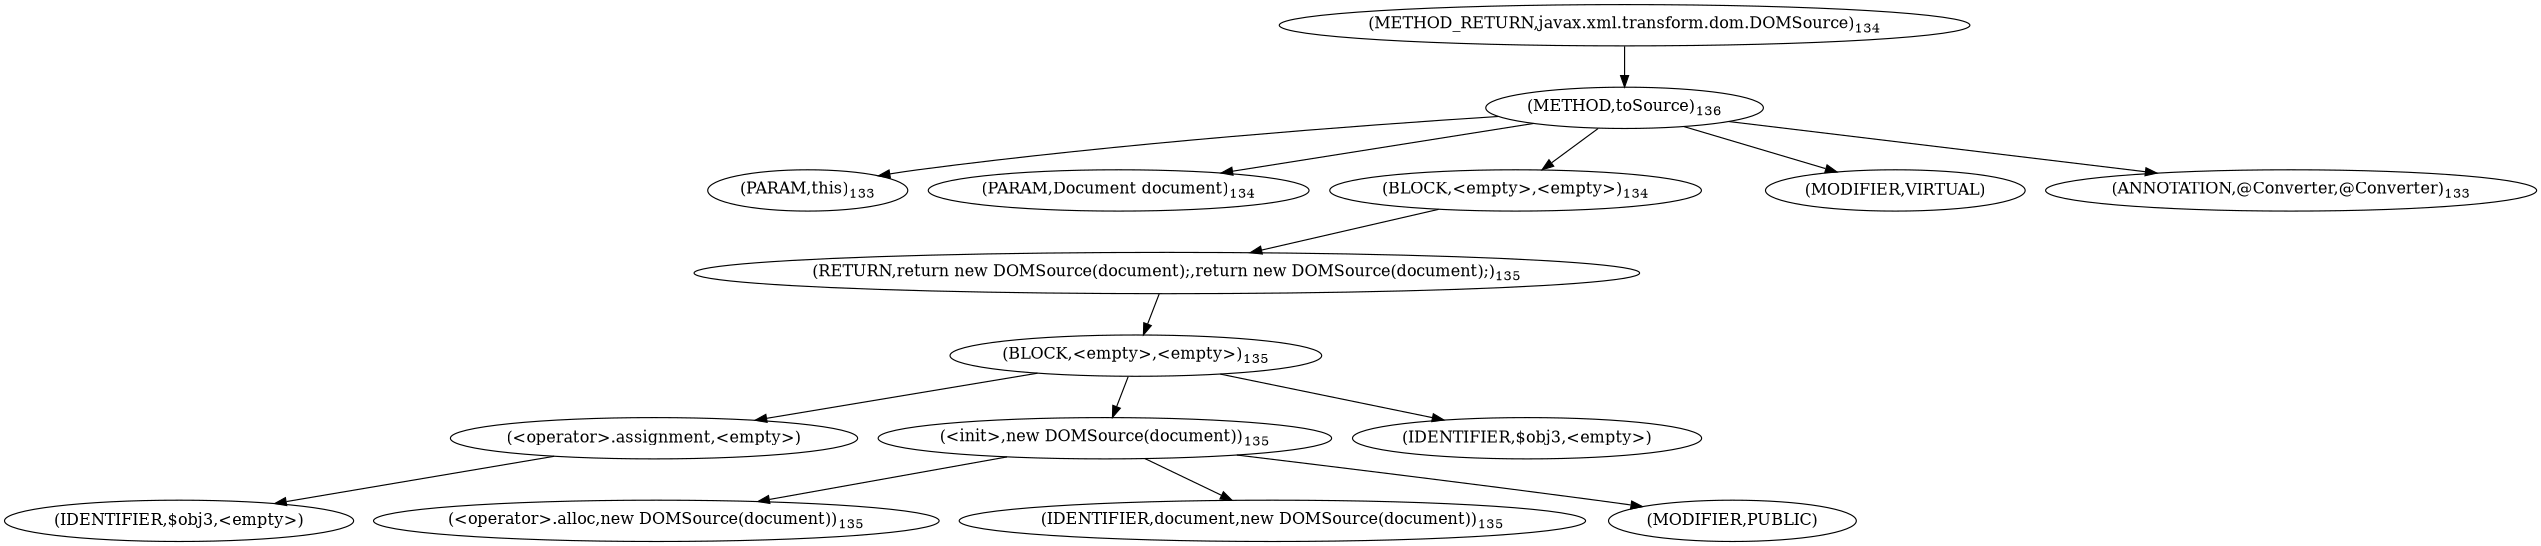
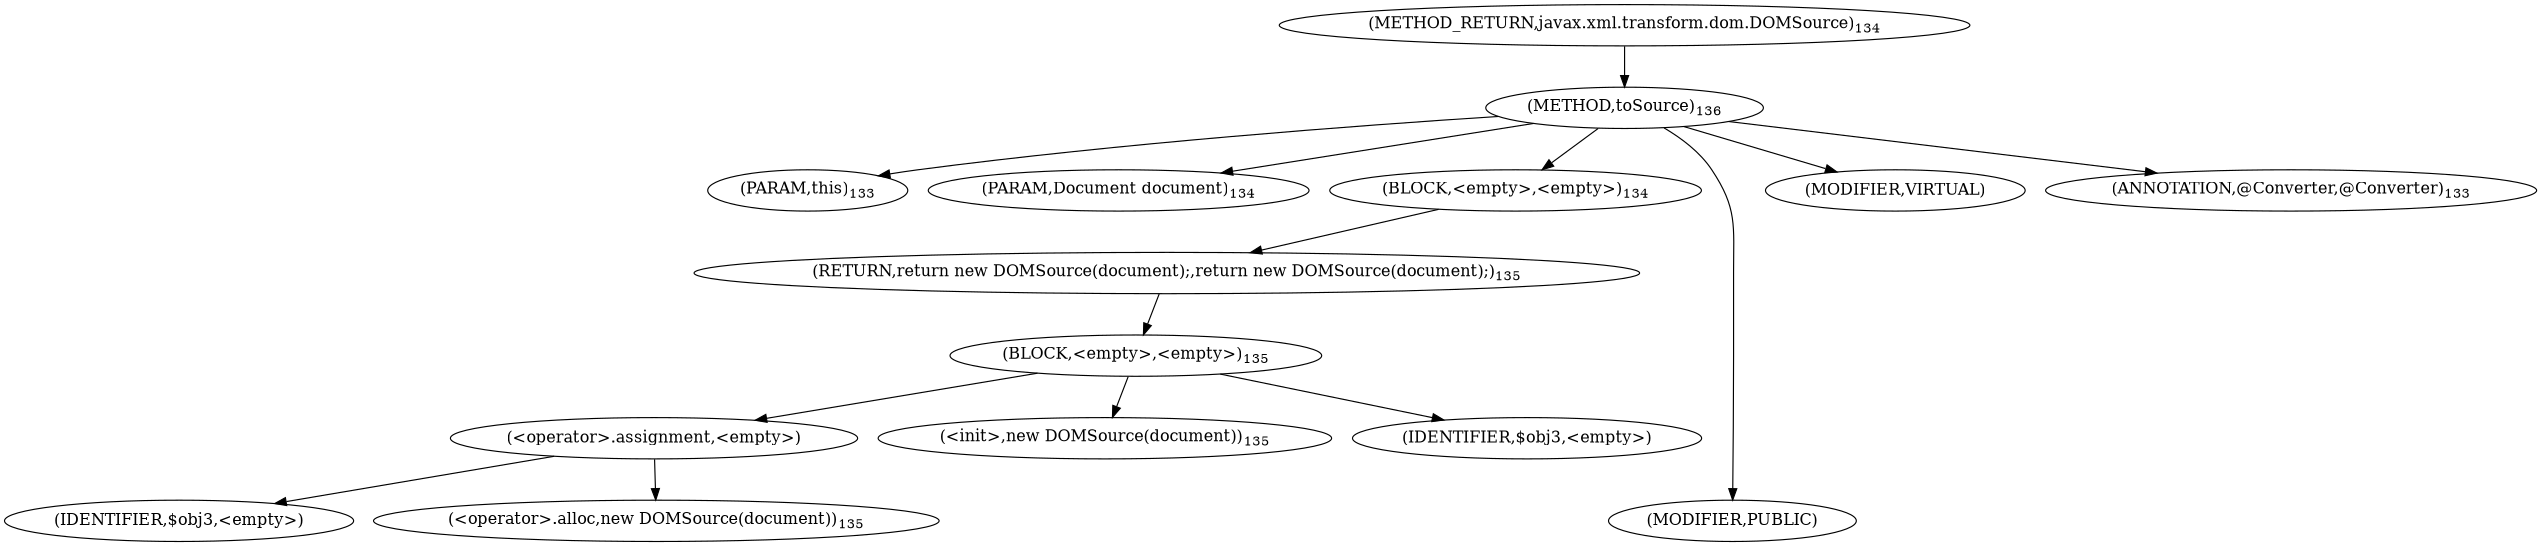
(888, 478) -> (655, 474)
(1434, 479) -> (1734, 295)
(1272, 521) -> none
